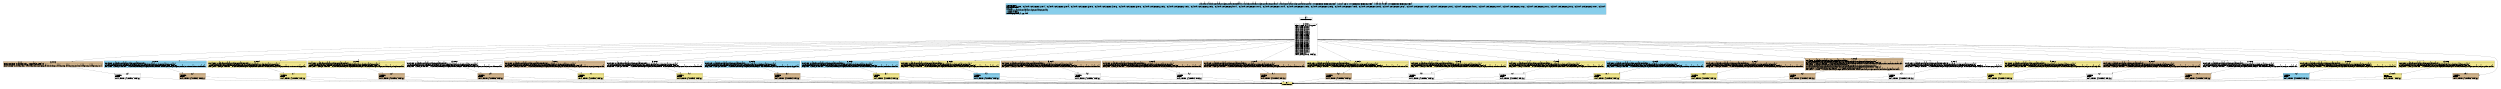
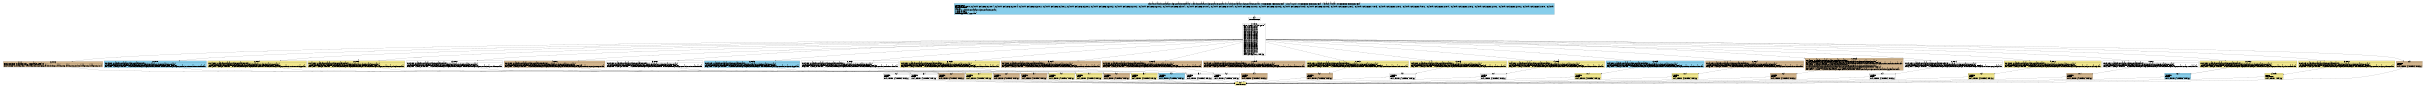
(850, 64) -> (850, 64)
(2152, 64) -> none
